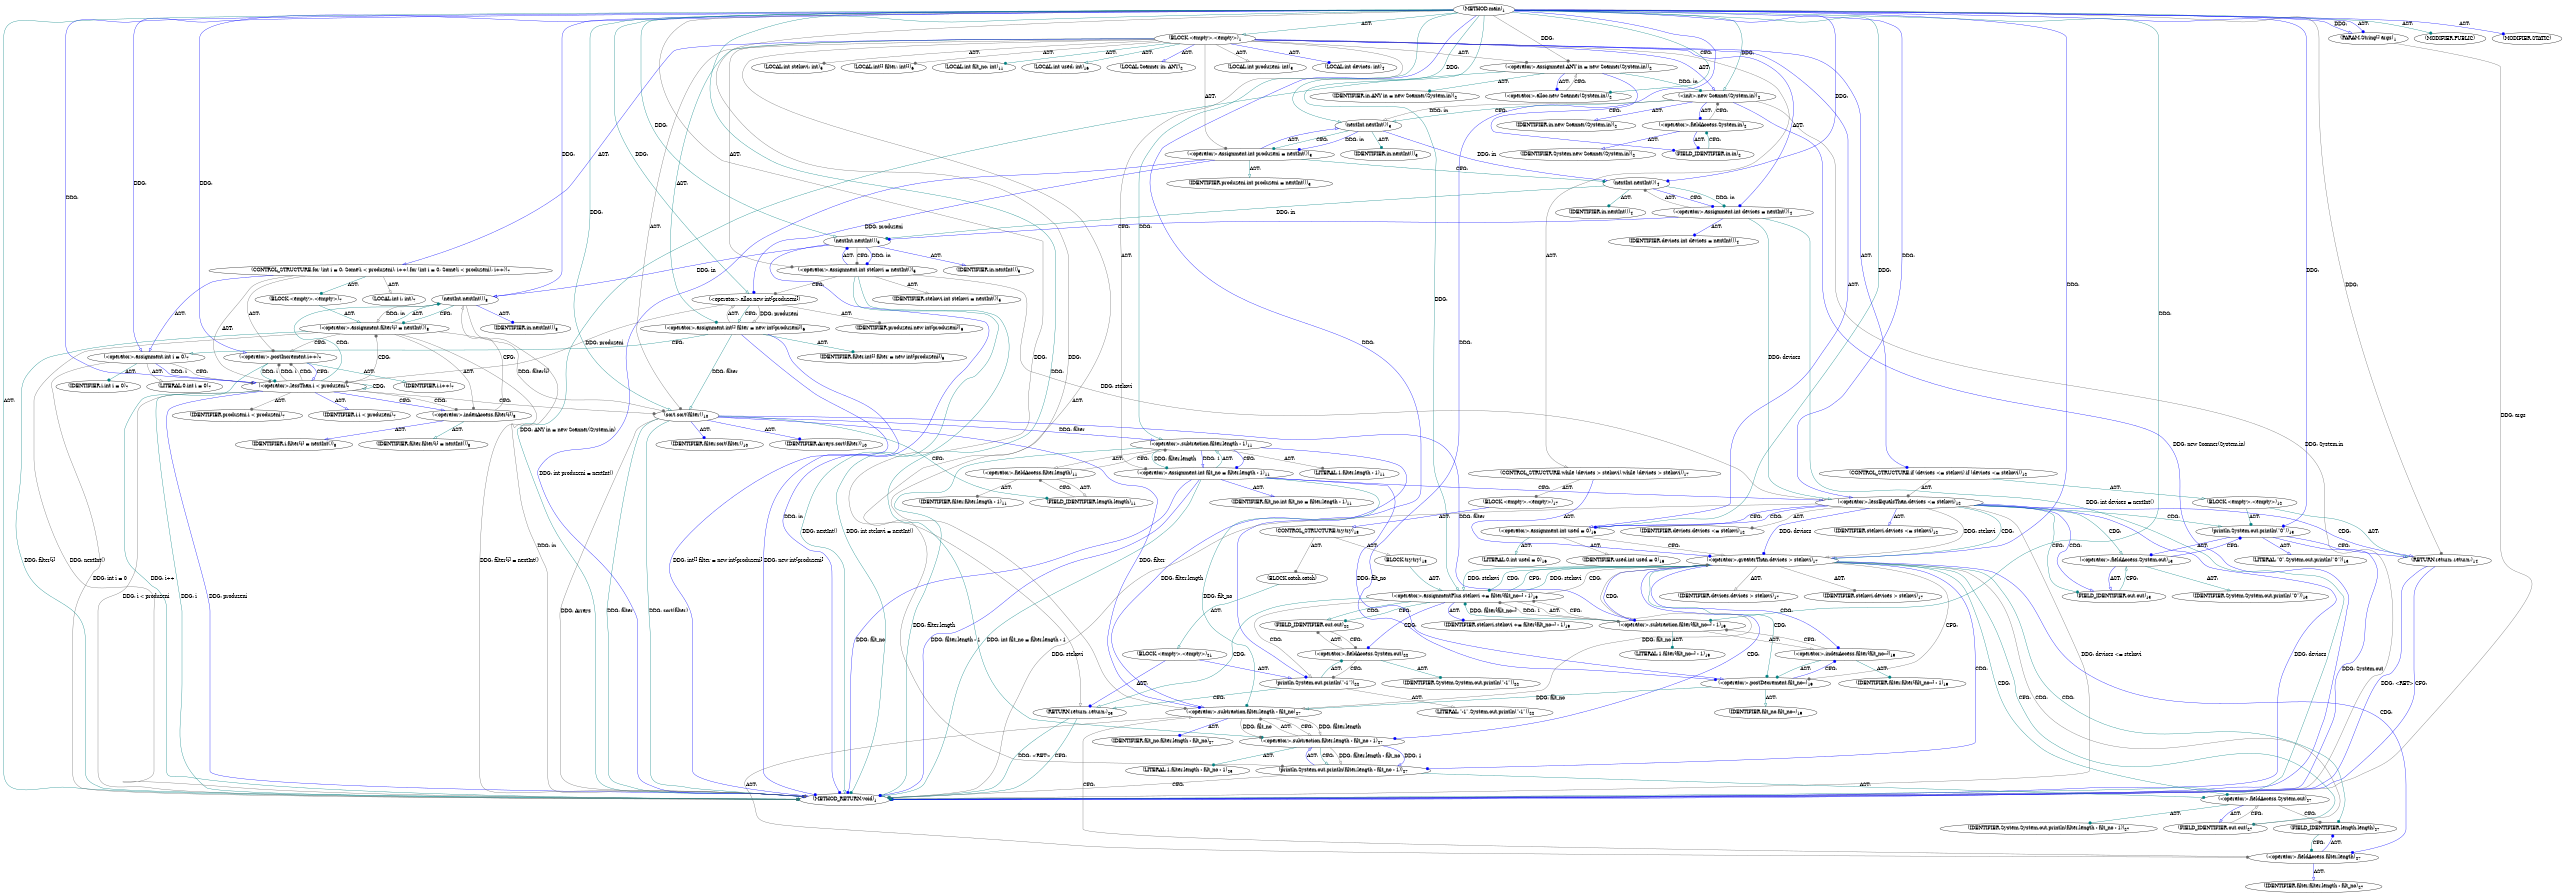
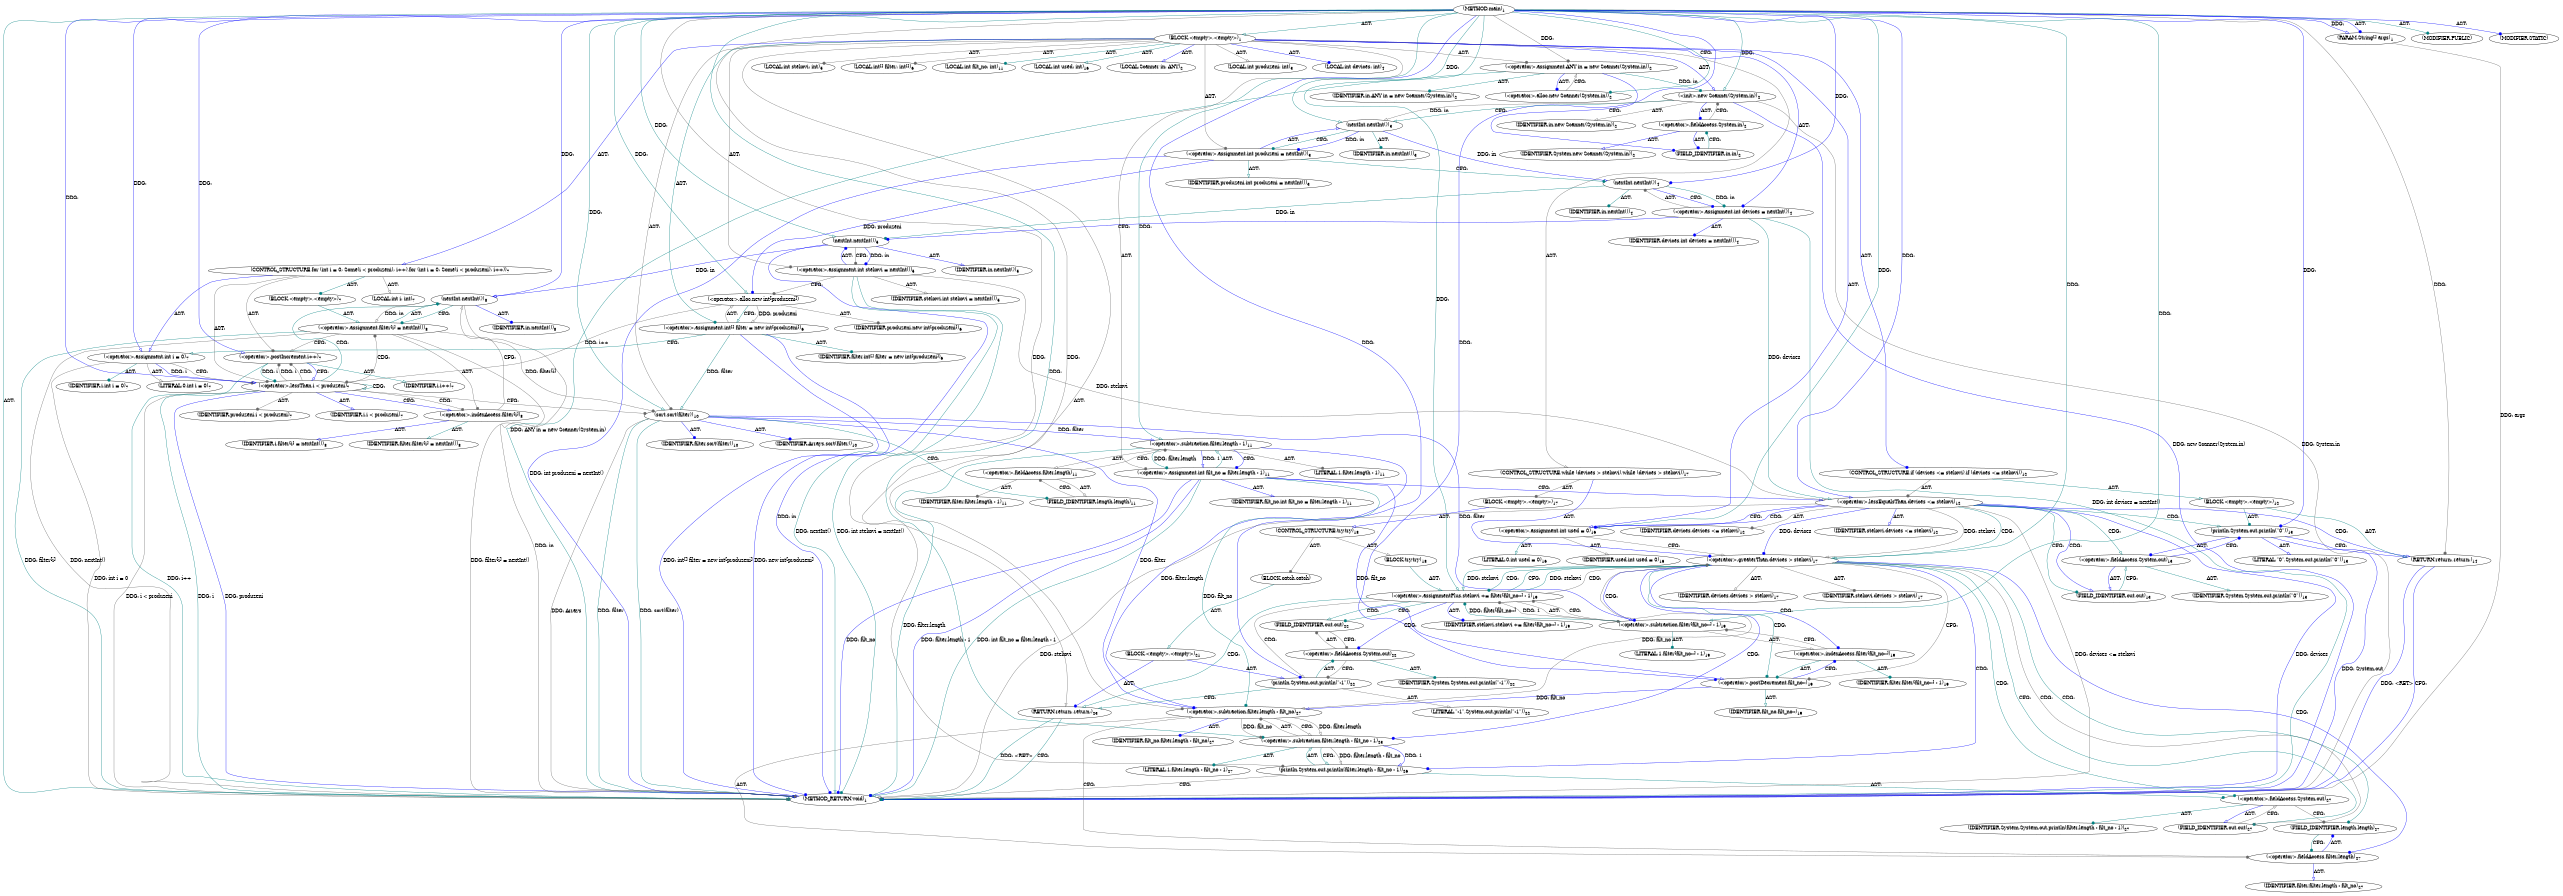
(1645, 111) -> (1645, 111)
(2067, 113) -> (2067, 113)
(2159, 187) -> (2159, 186)
(604, 343) -> (597, 343)
(1510, 698) -> (1510, 698)
(1380, 741) -> (1381, 741)
(1307, 759) -> (1307, 759)
(1230, 770) -> (1230, 770)
(1405, 770) -> (1406, 770)
